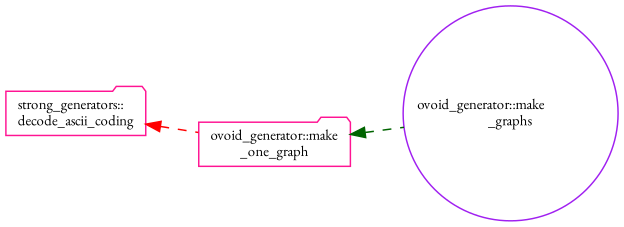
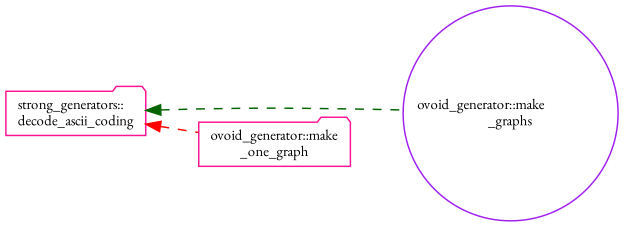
(385, 130) -> (282, 108)
